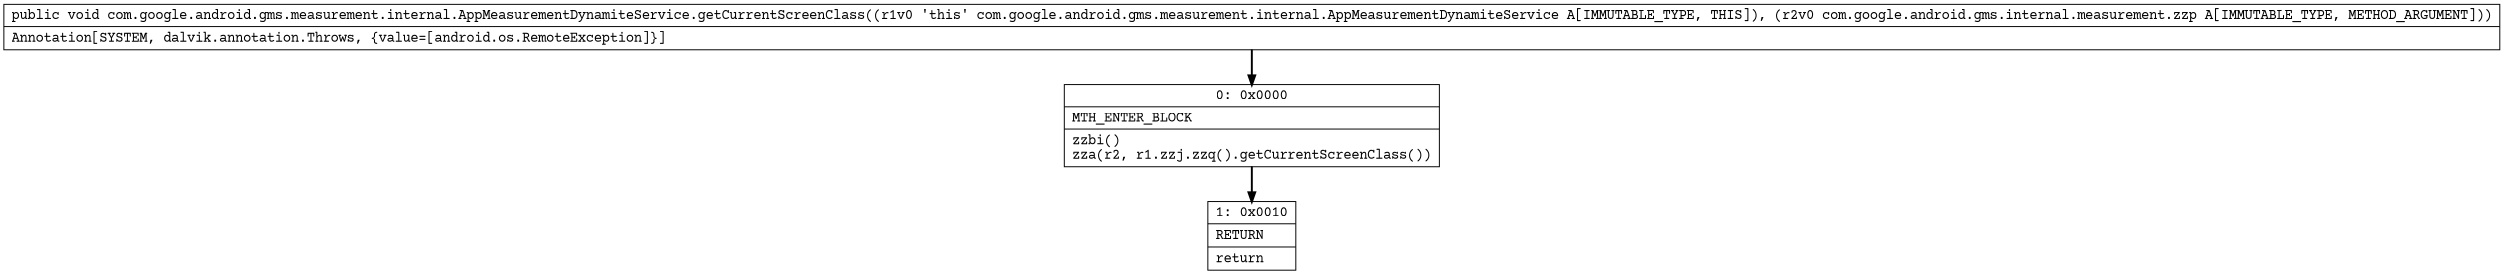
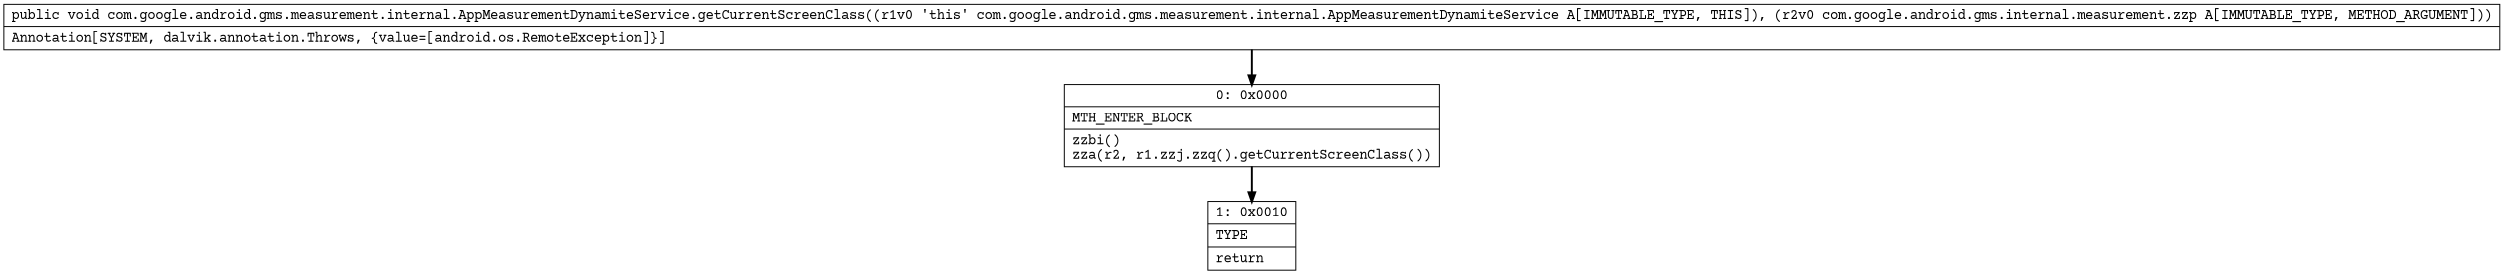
(1240, 235) -> (1232, 235)
